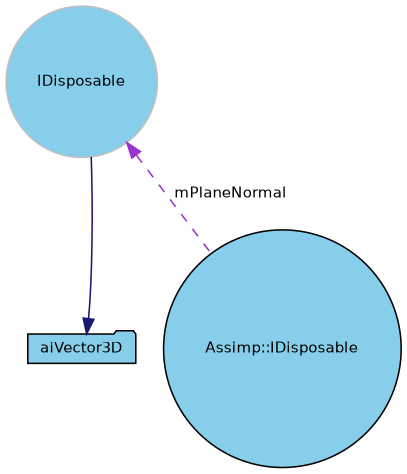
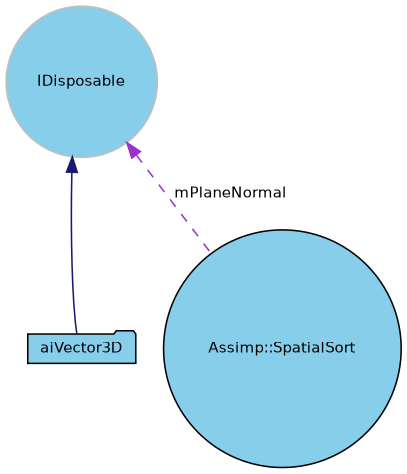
(92, 238) -> (72, 253)
(282, 349) -> (282, 349)
